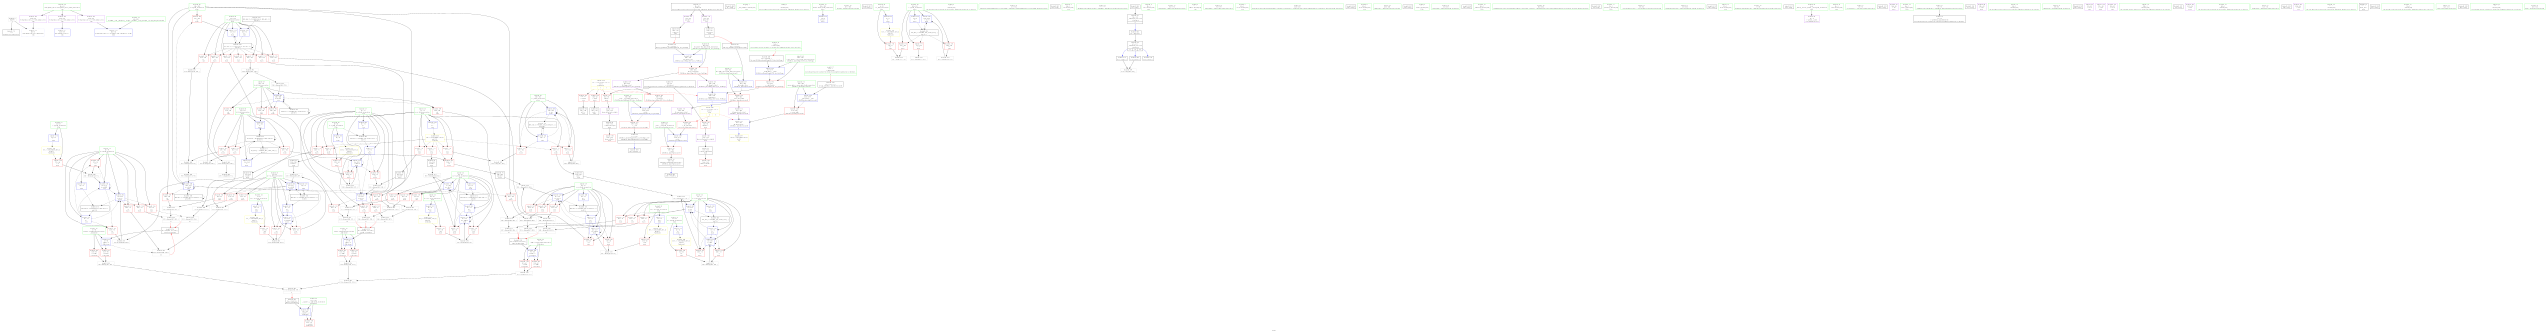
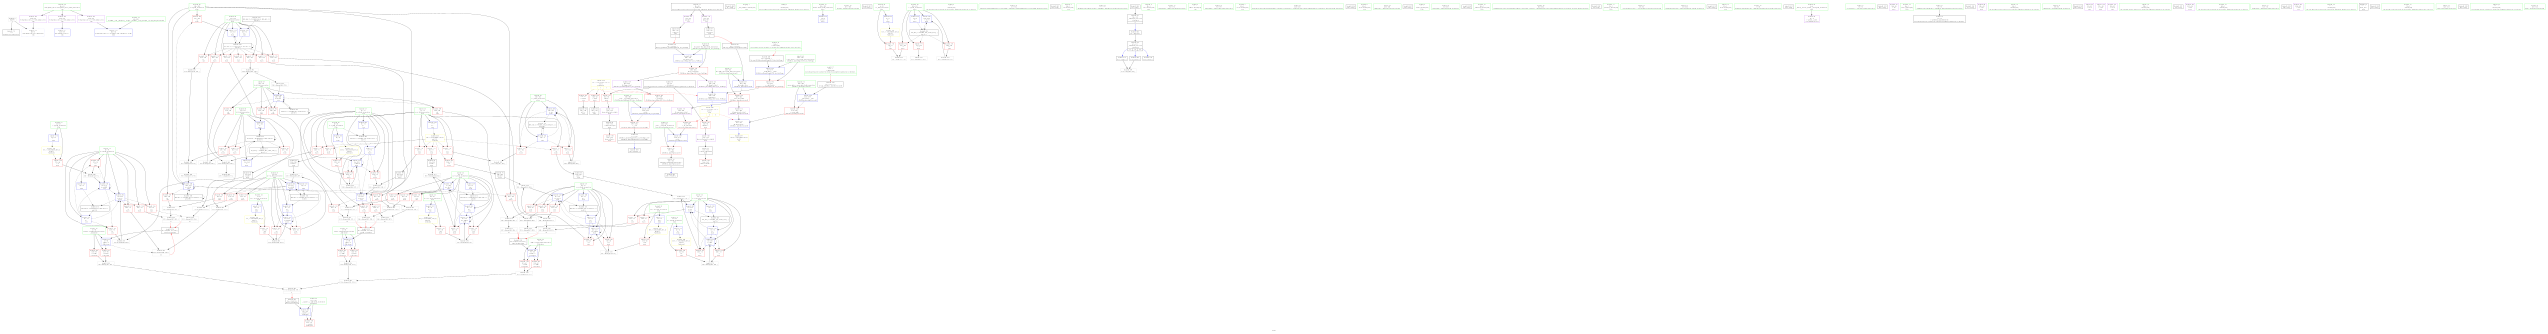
(1837, 7) -> none
(367, 155) -> (257, 157)
(621, 219) -> none
